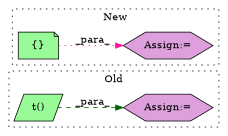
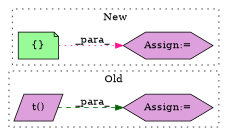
(38, 108) -> (38, 108)
